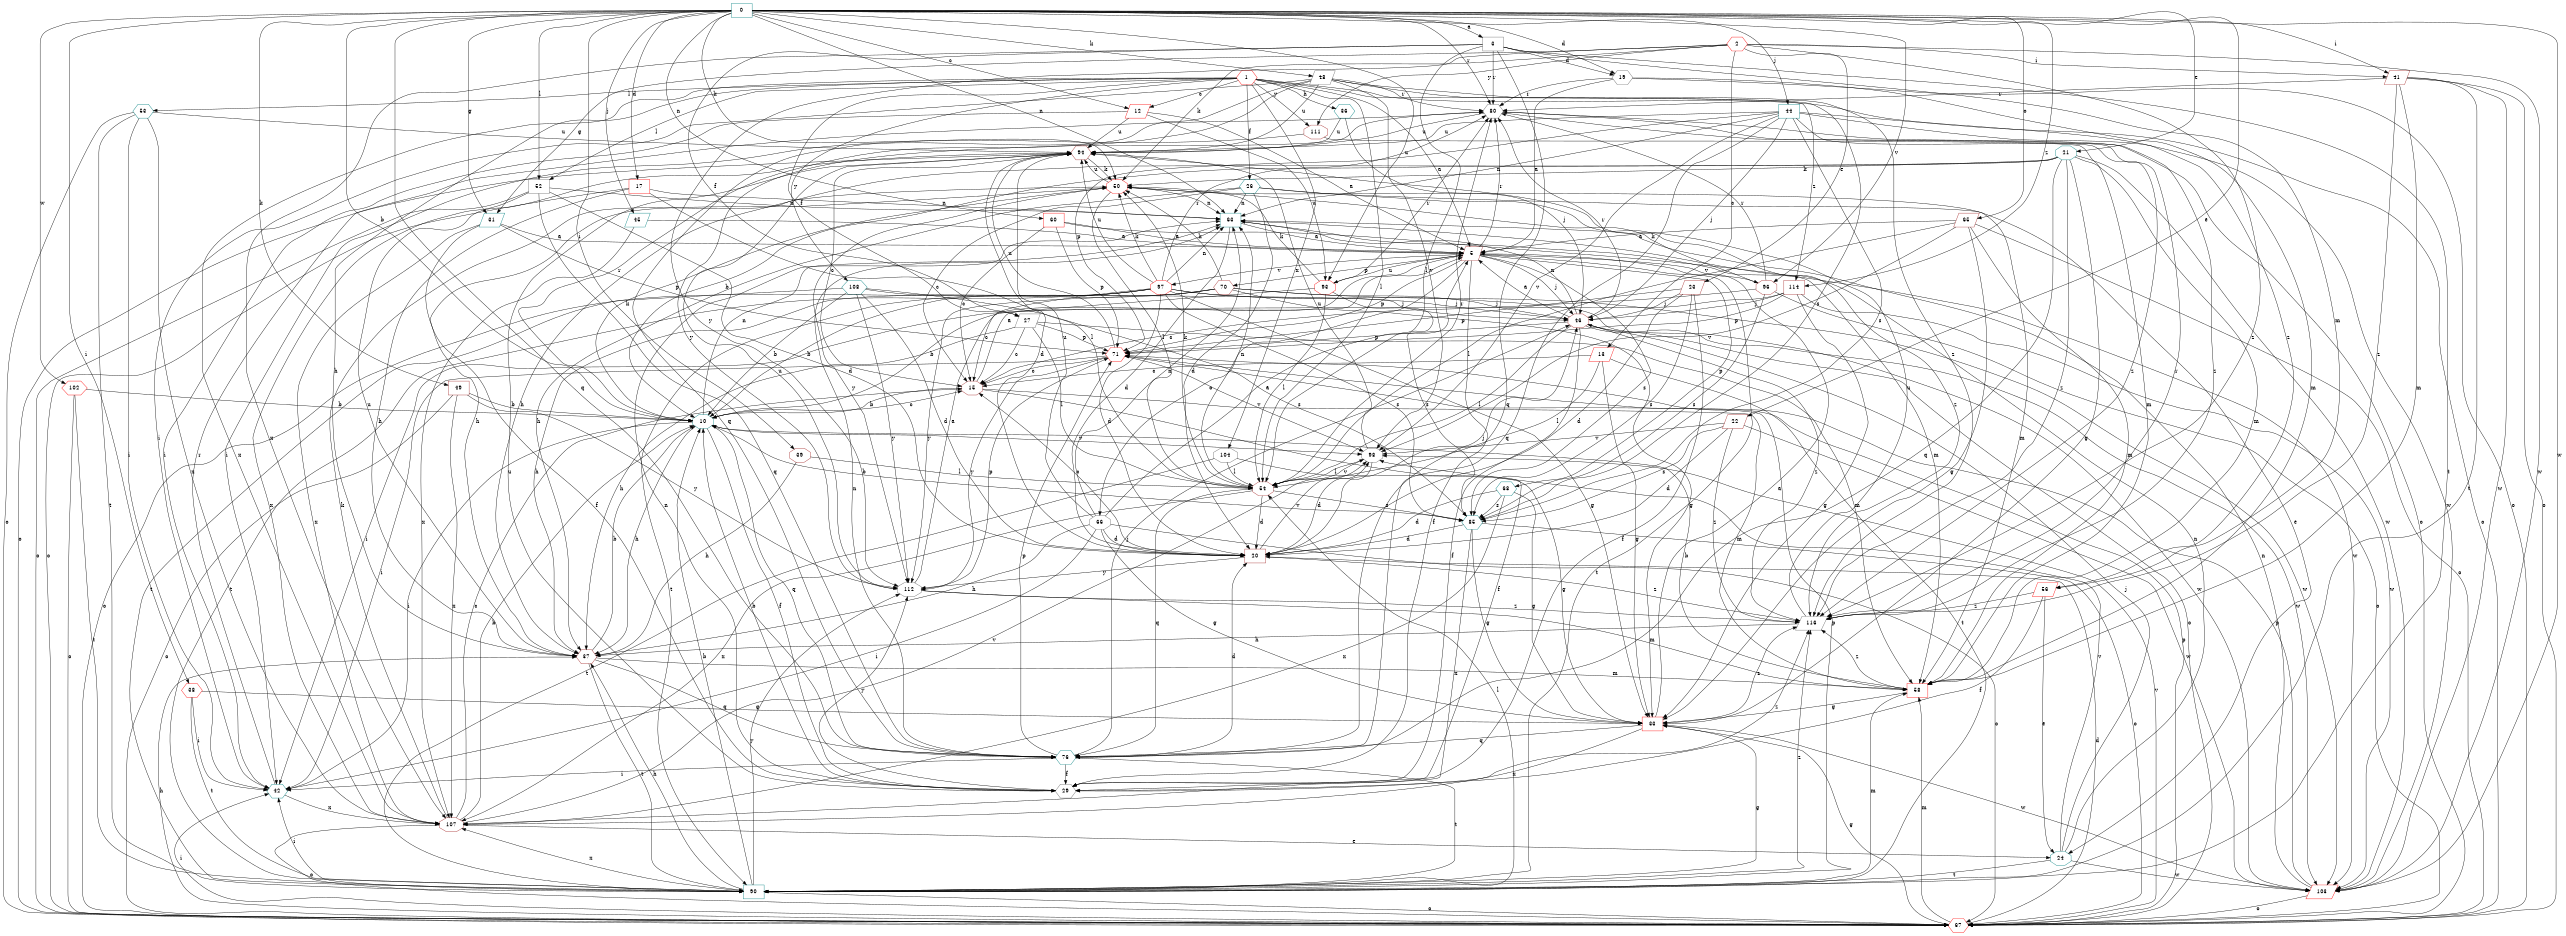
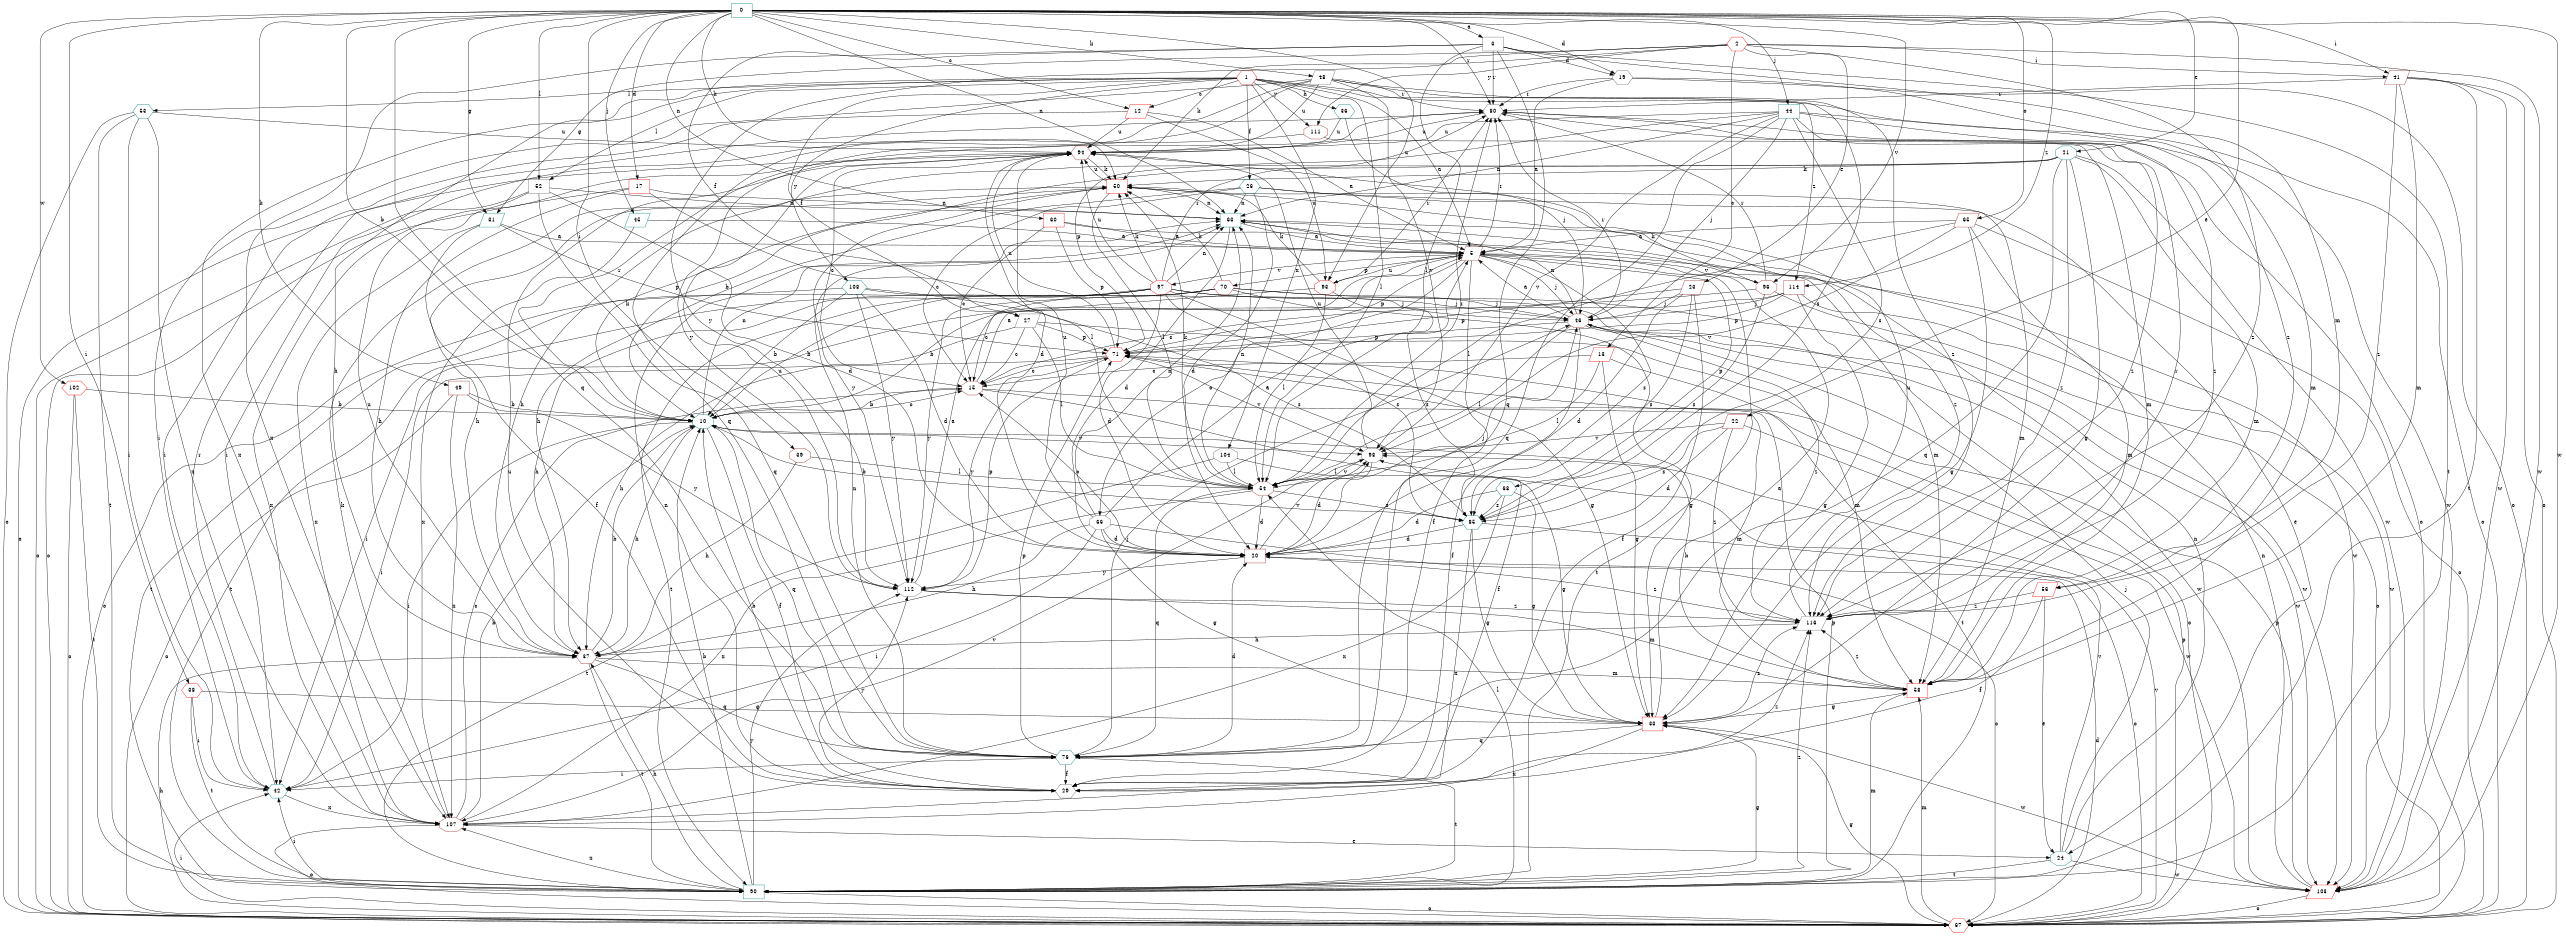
(1117, 186) -> (1117, 186)
